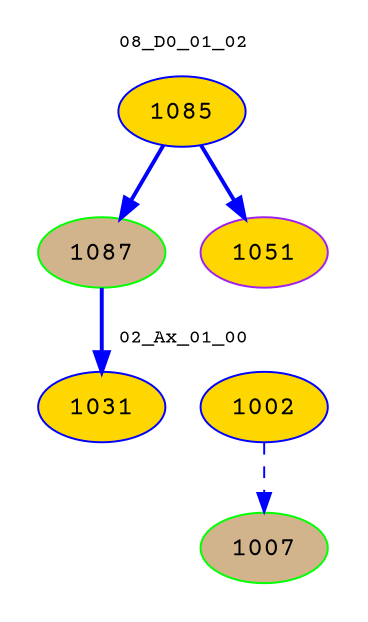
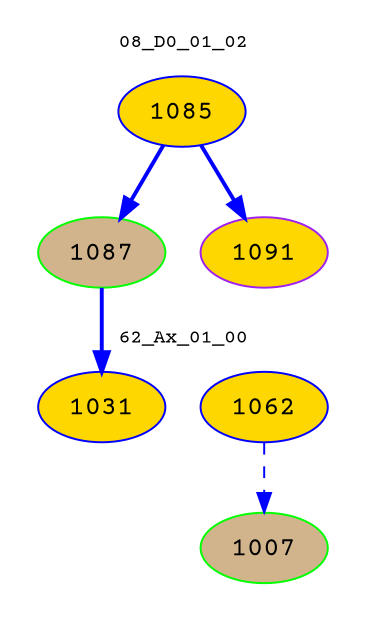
(264, 252) -> (264, 252)
(184, 338) -> (184, 338)
(264, 407) -> (264, 407)
